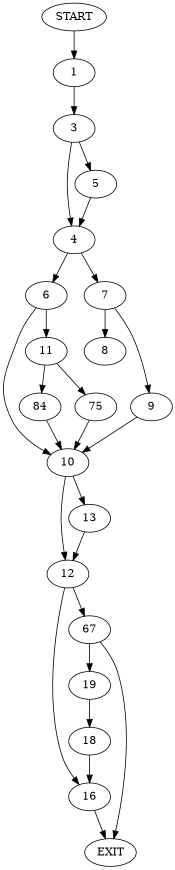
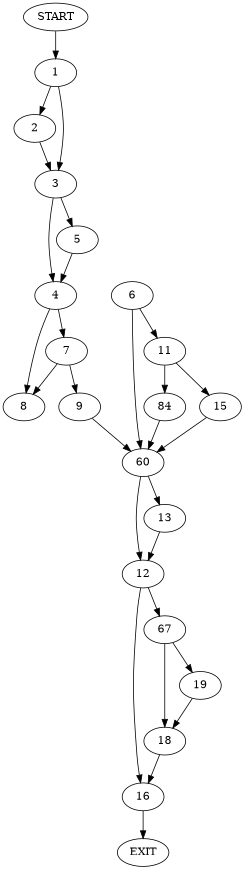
none -> (35, 128)
(62, 264) -> (36, 346)
(96, 407) -> (220, 407)
(68, 463) -> (143, 463)
(126, 734) -> (165, 681)
